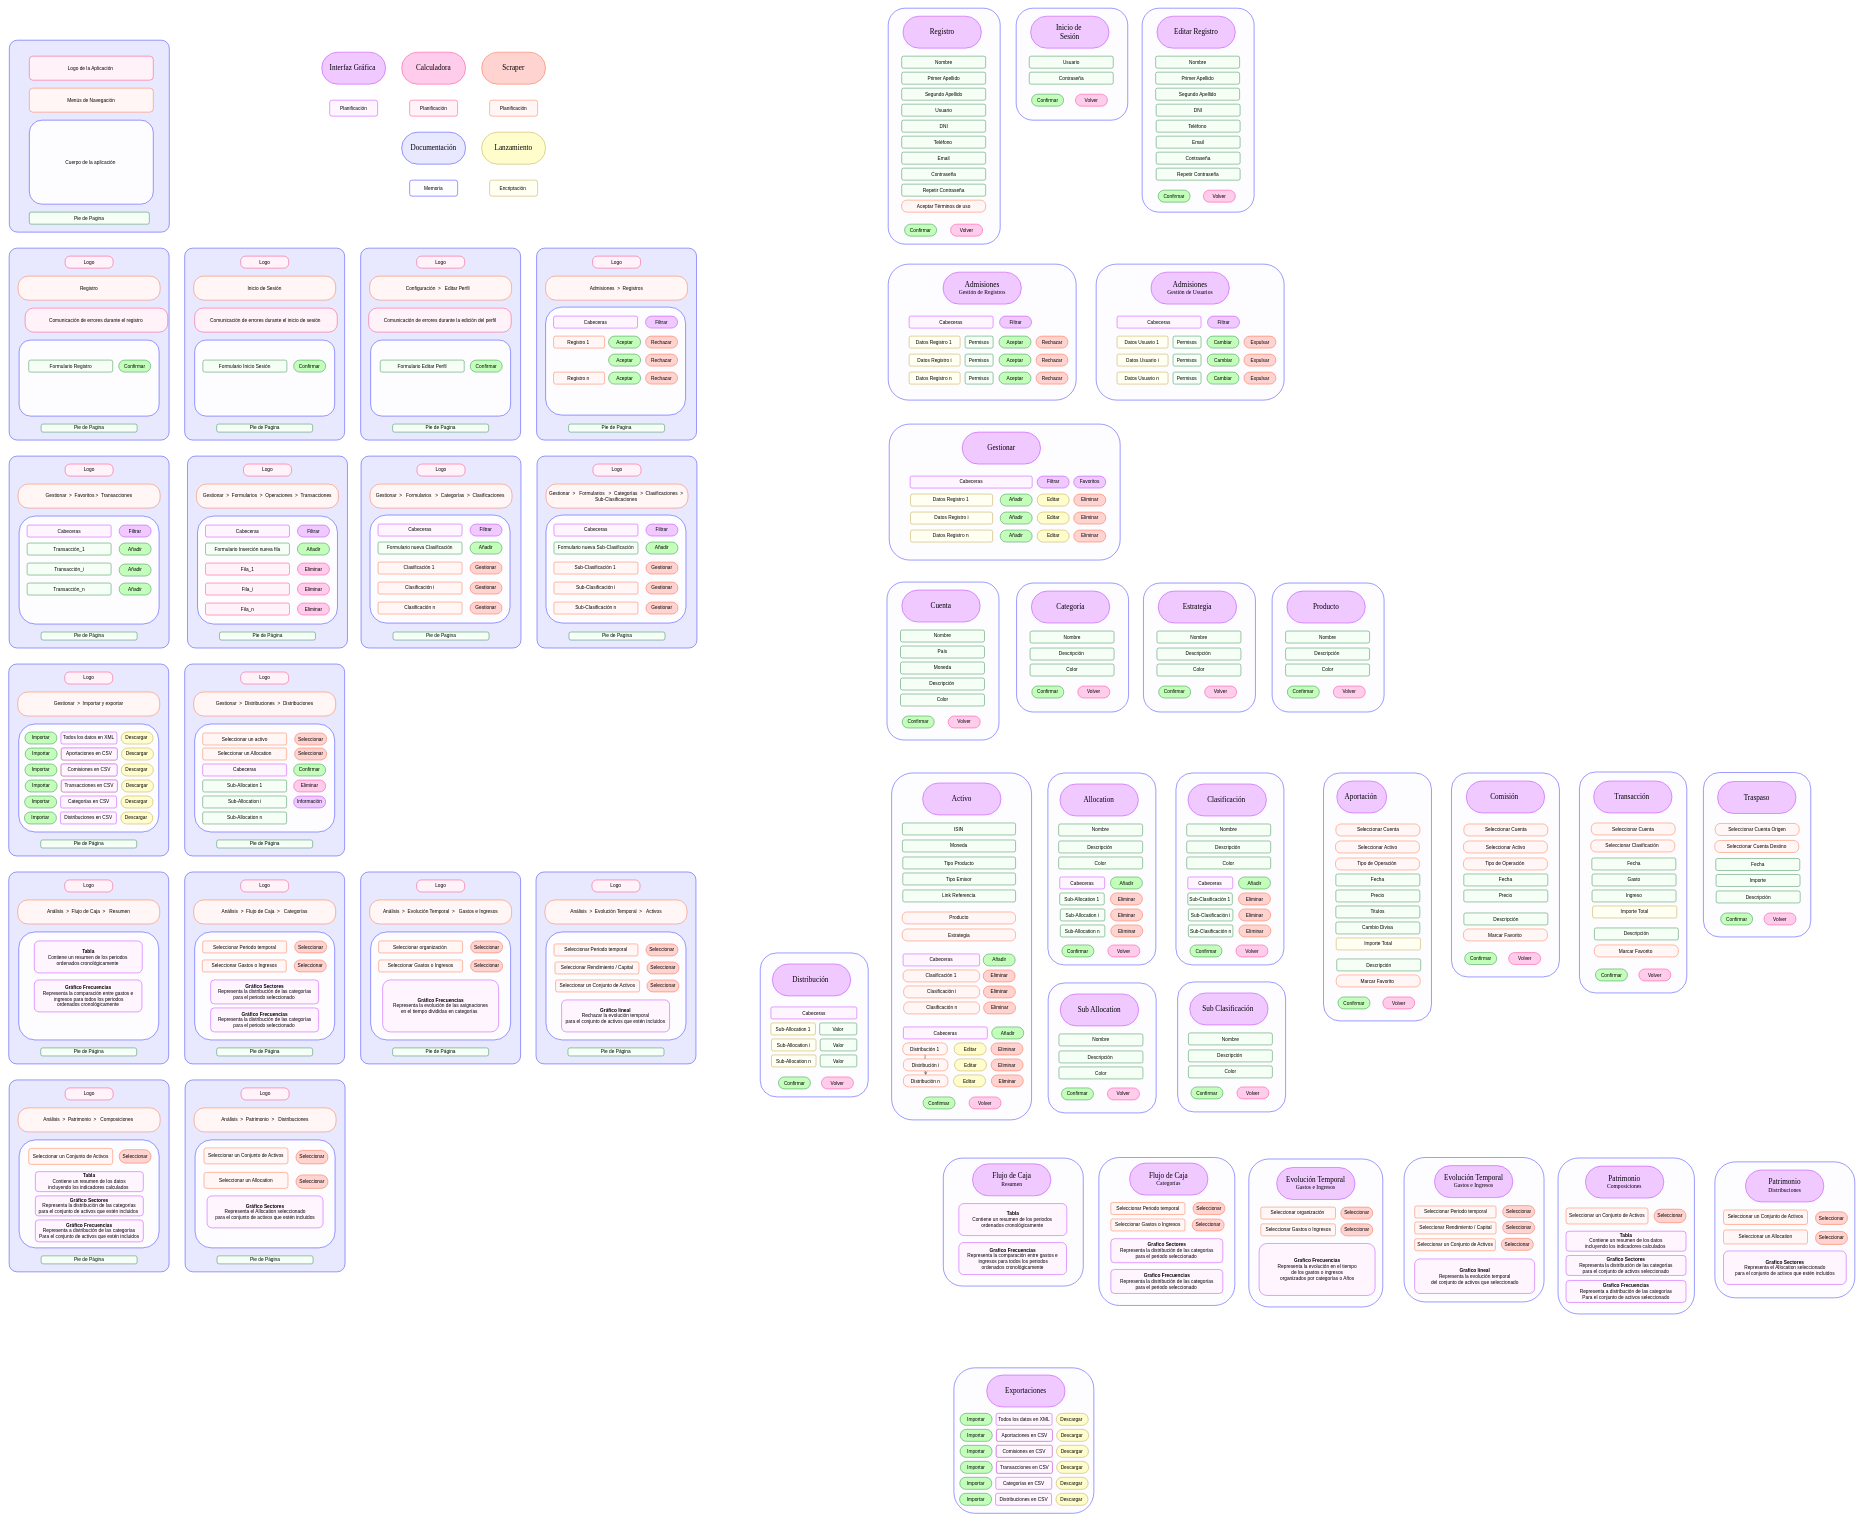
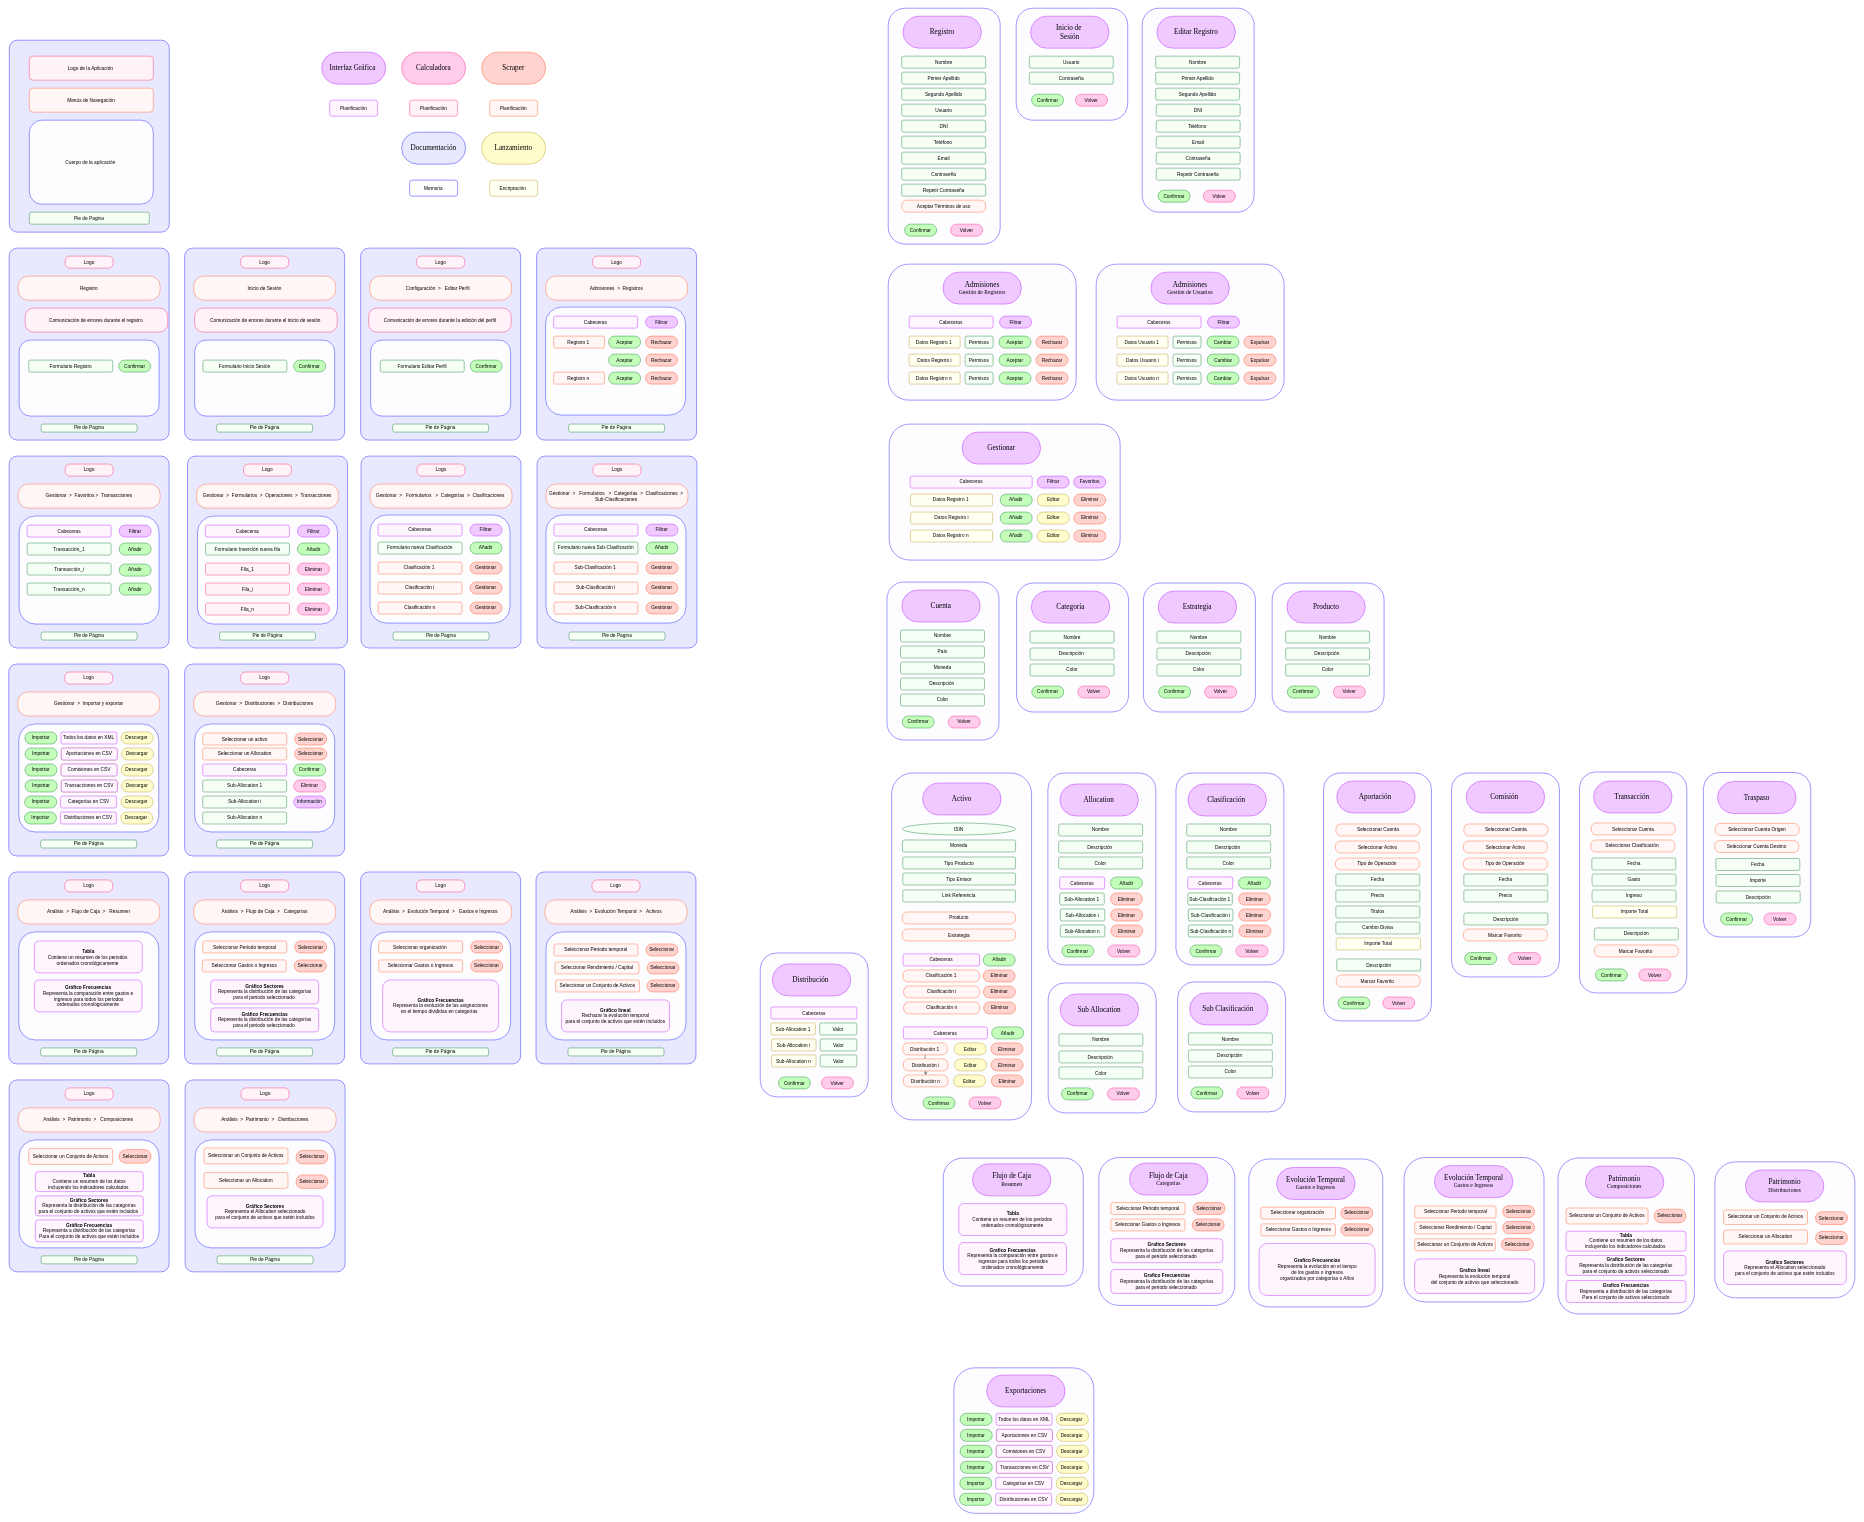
(1362, 797) -> (1376, 797)
(959, 829) -> (959, 829)
